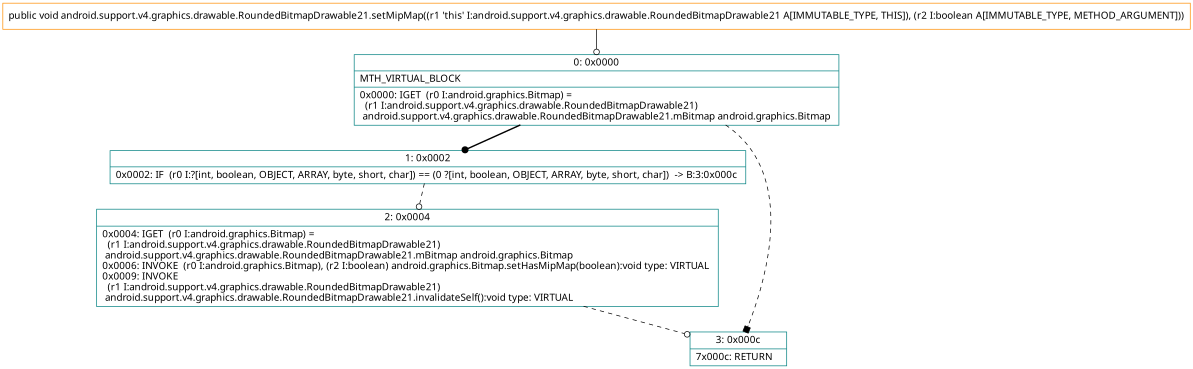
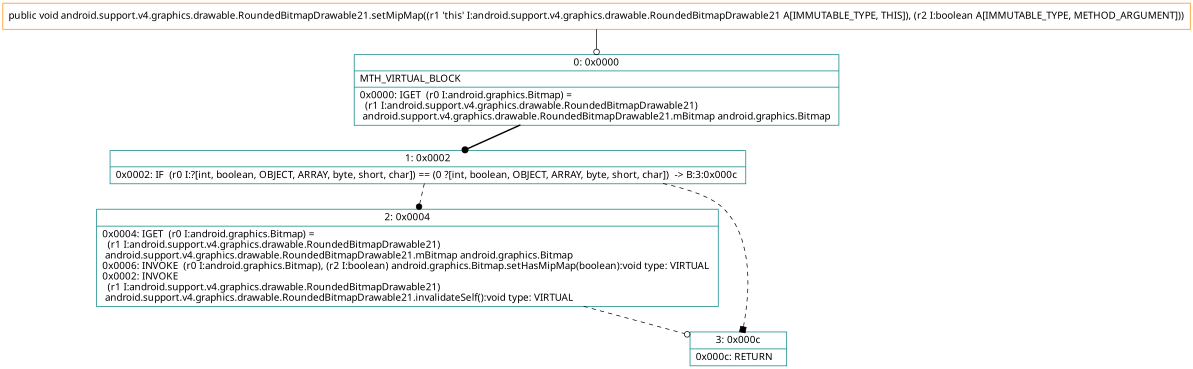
(422, 194) -> (422, 194)
(771, 219) -> (739, 232)
(143, 277) -> (143, 277)
(738, 357) -> (738, 357)
